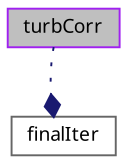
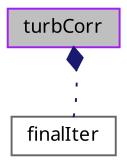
(51, 70) -> (76, 94)
